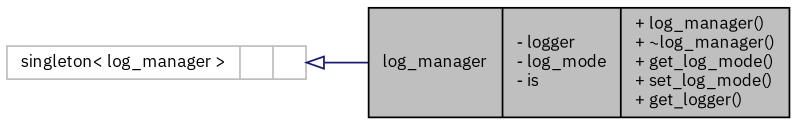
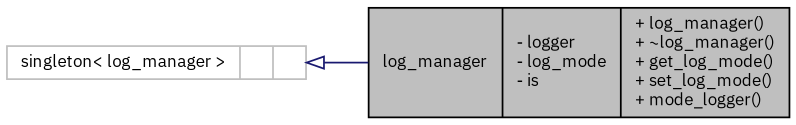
(689, 100) -> (698, 100)
